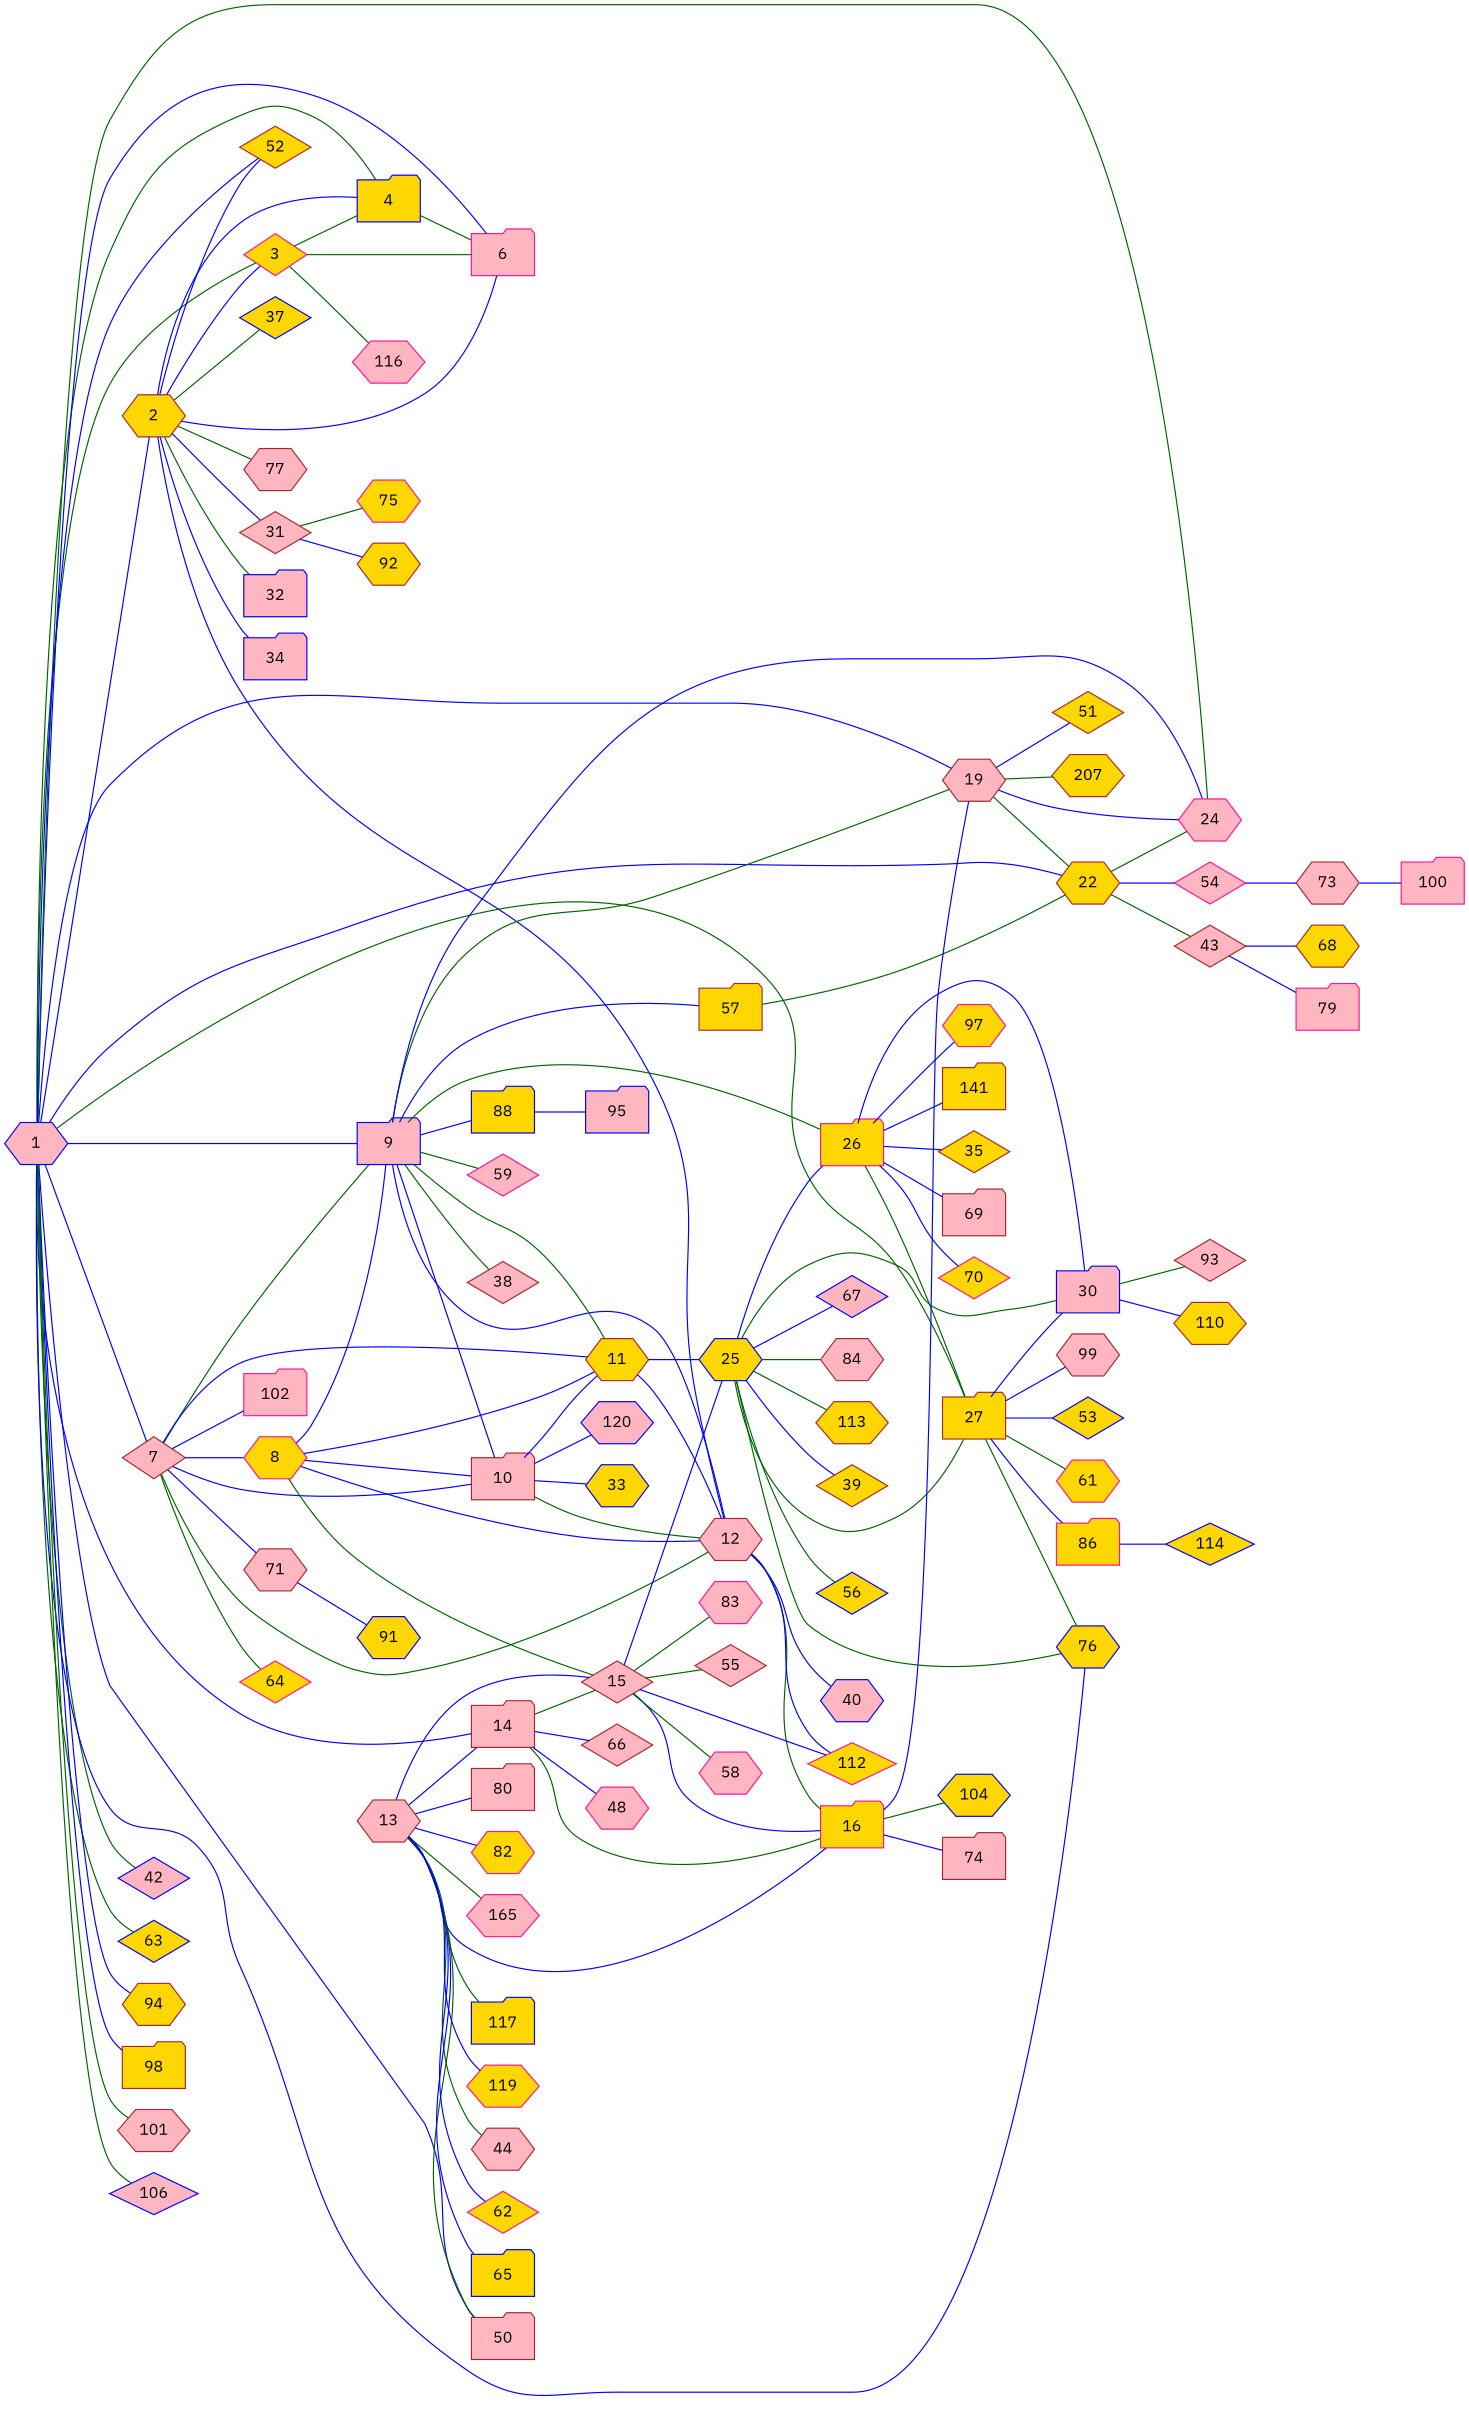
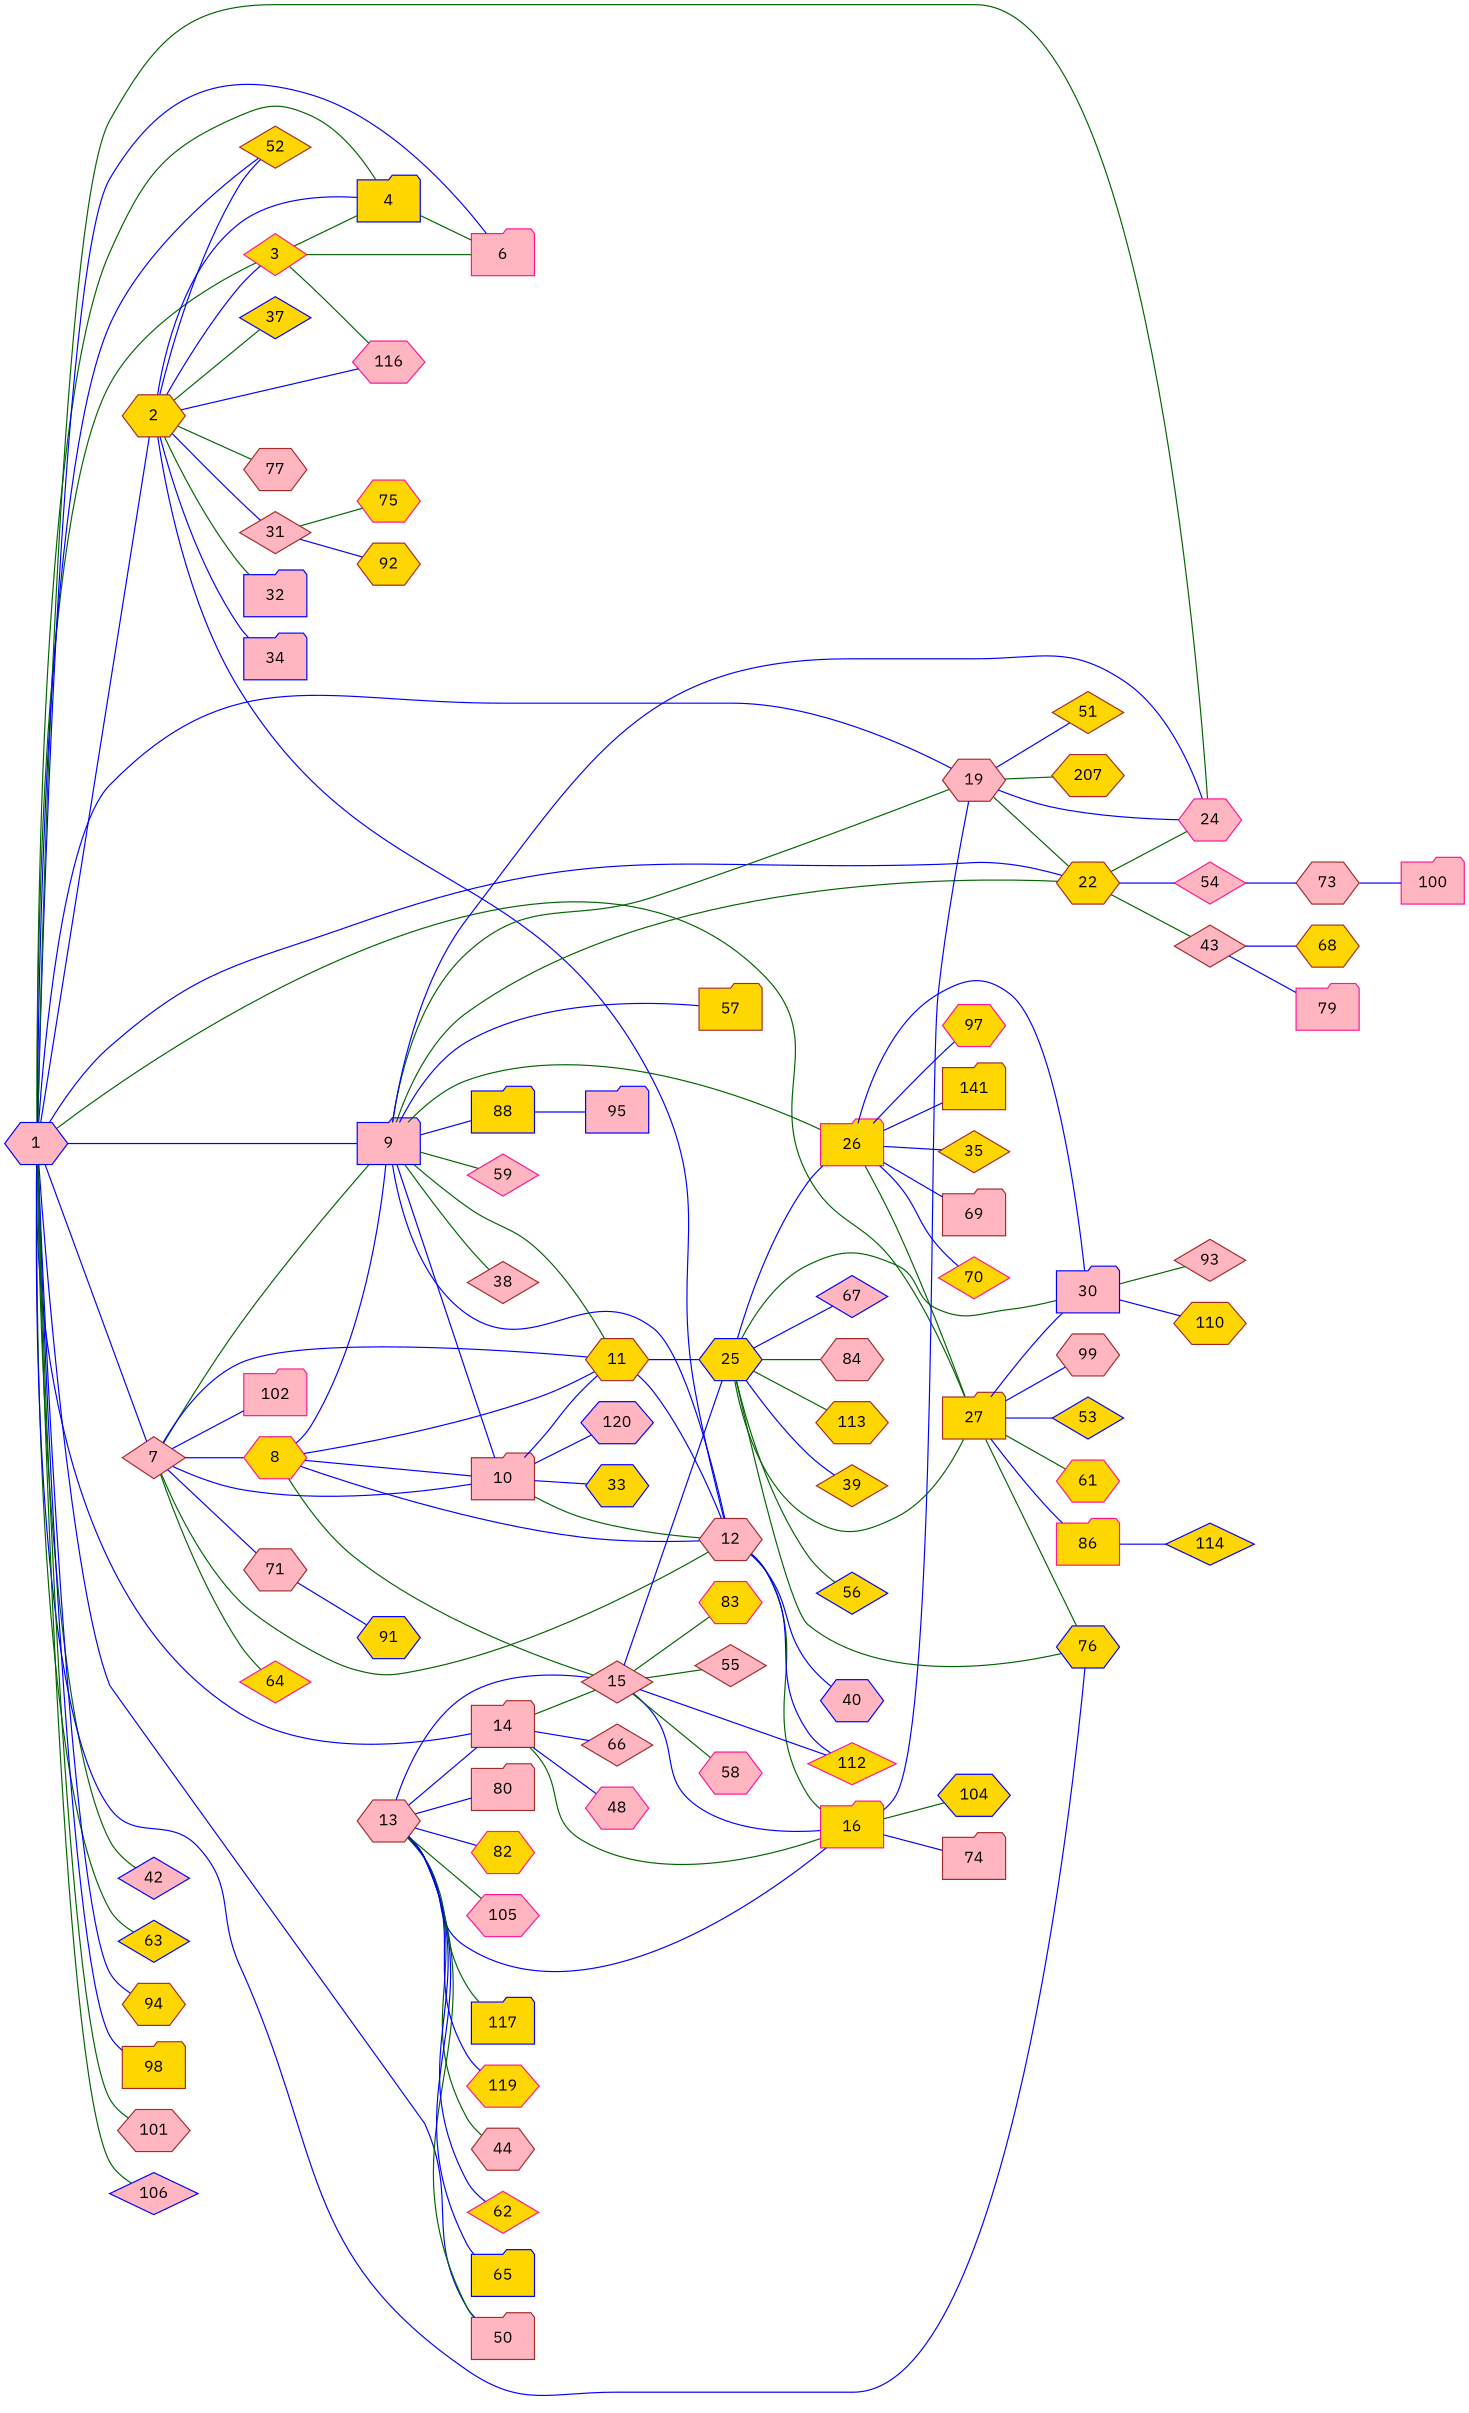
(375, 416) -> (270, 389)
(919, 964) -> (705, 912)
(731, 1603) -> (731, 1603)
(503, 1916) -> (503, 1916)
